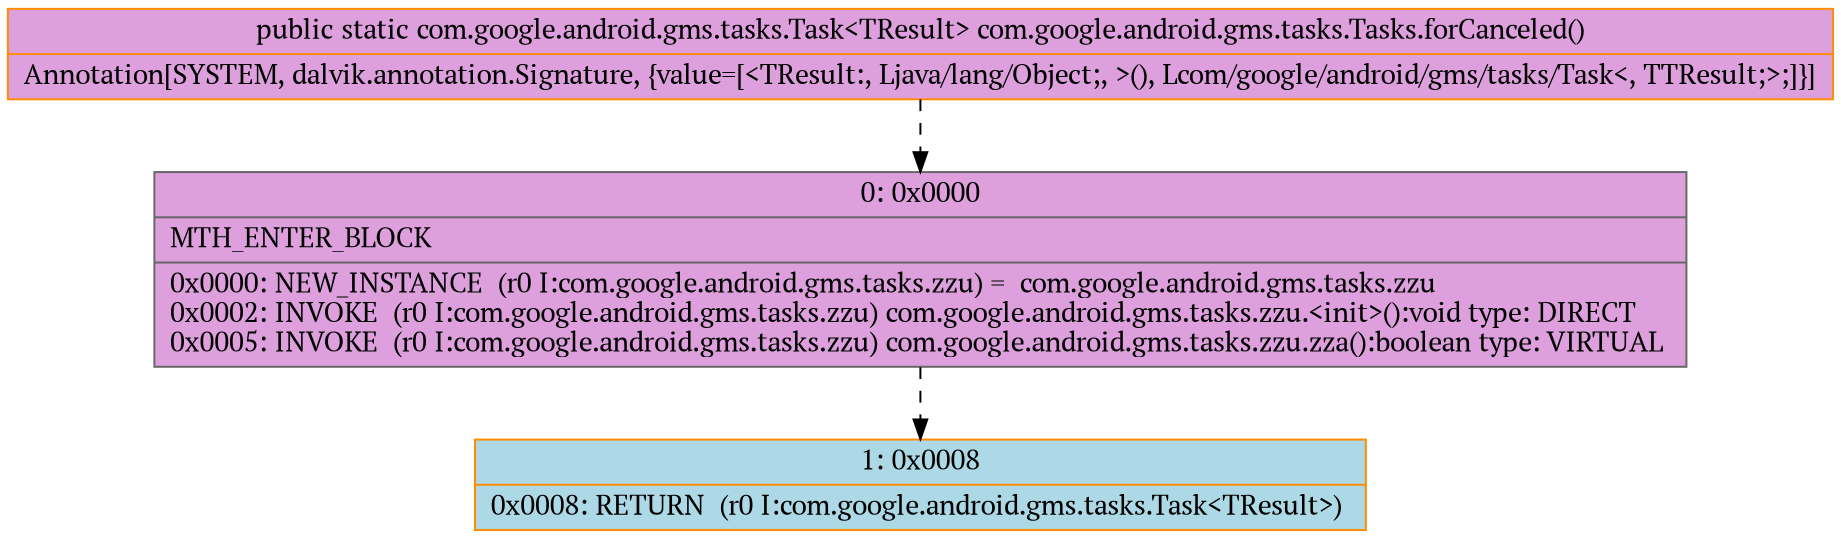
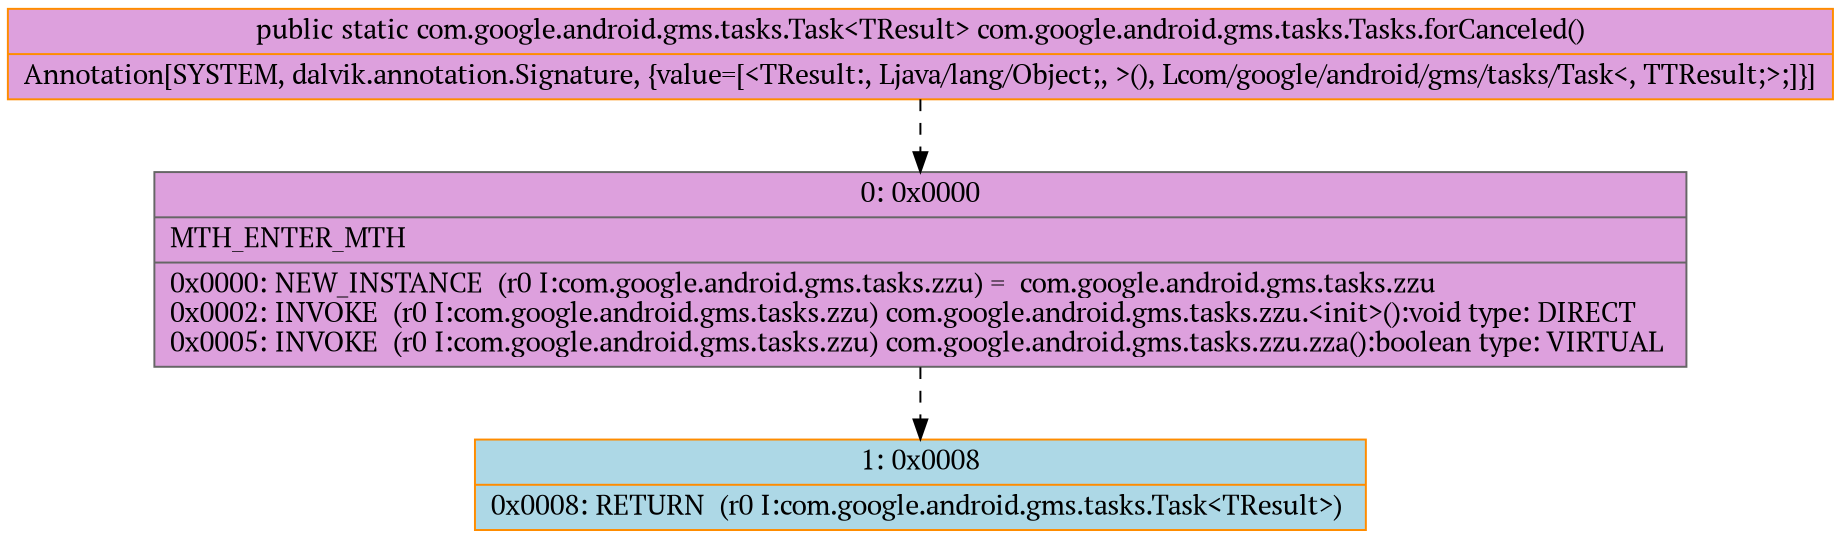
(301, 239) -> (289, 239)
